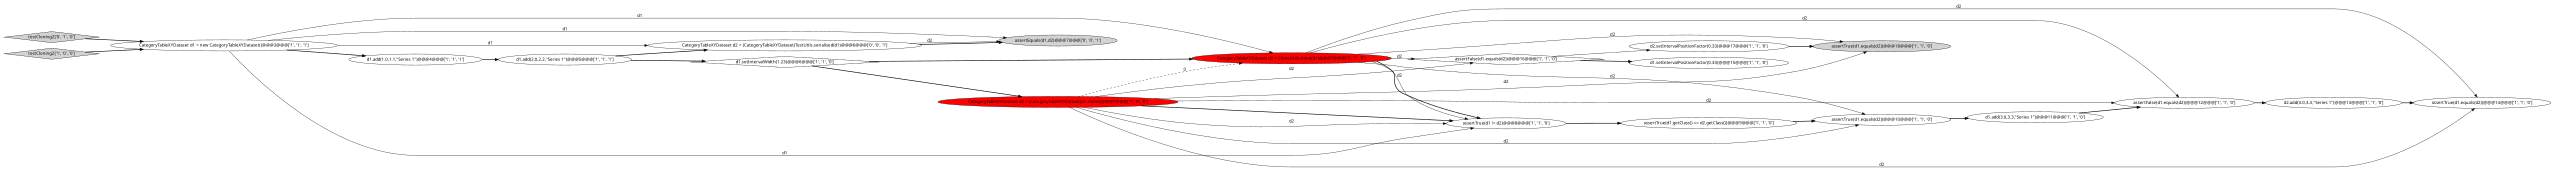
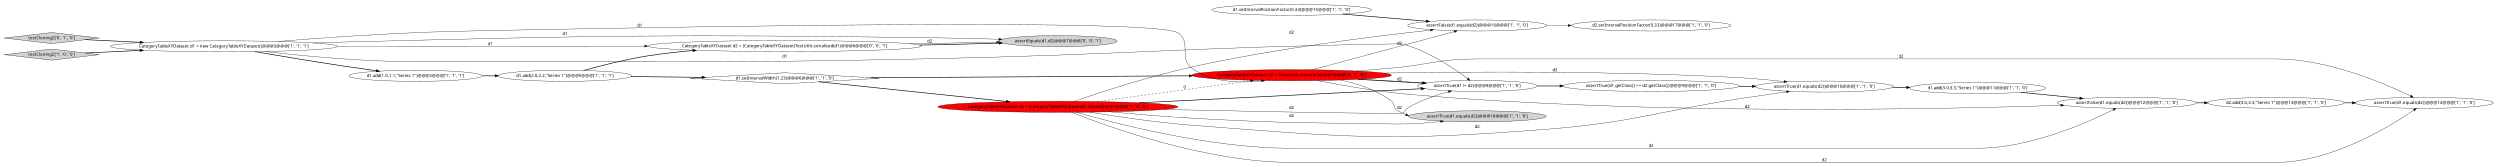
(1799, 46) -> none
(1506, 59) -> (1477, 25)
(1604, 61) -> (1384, 18)
